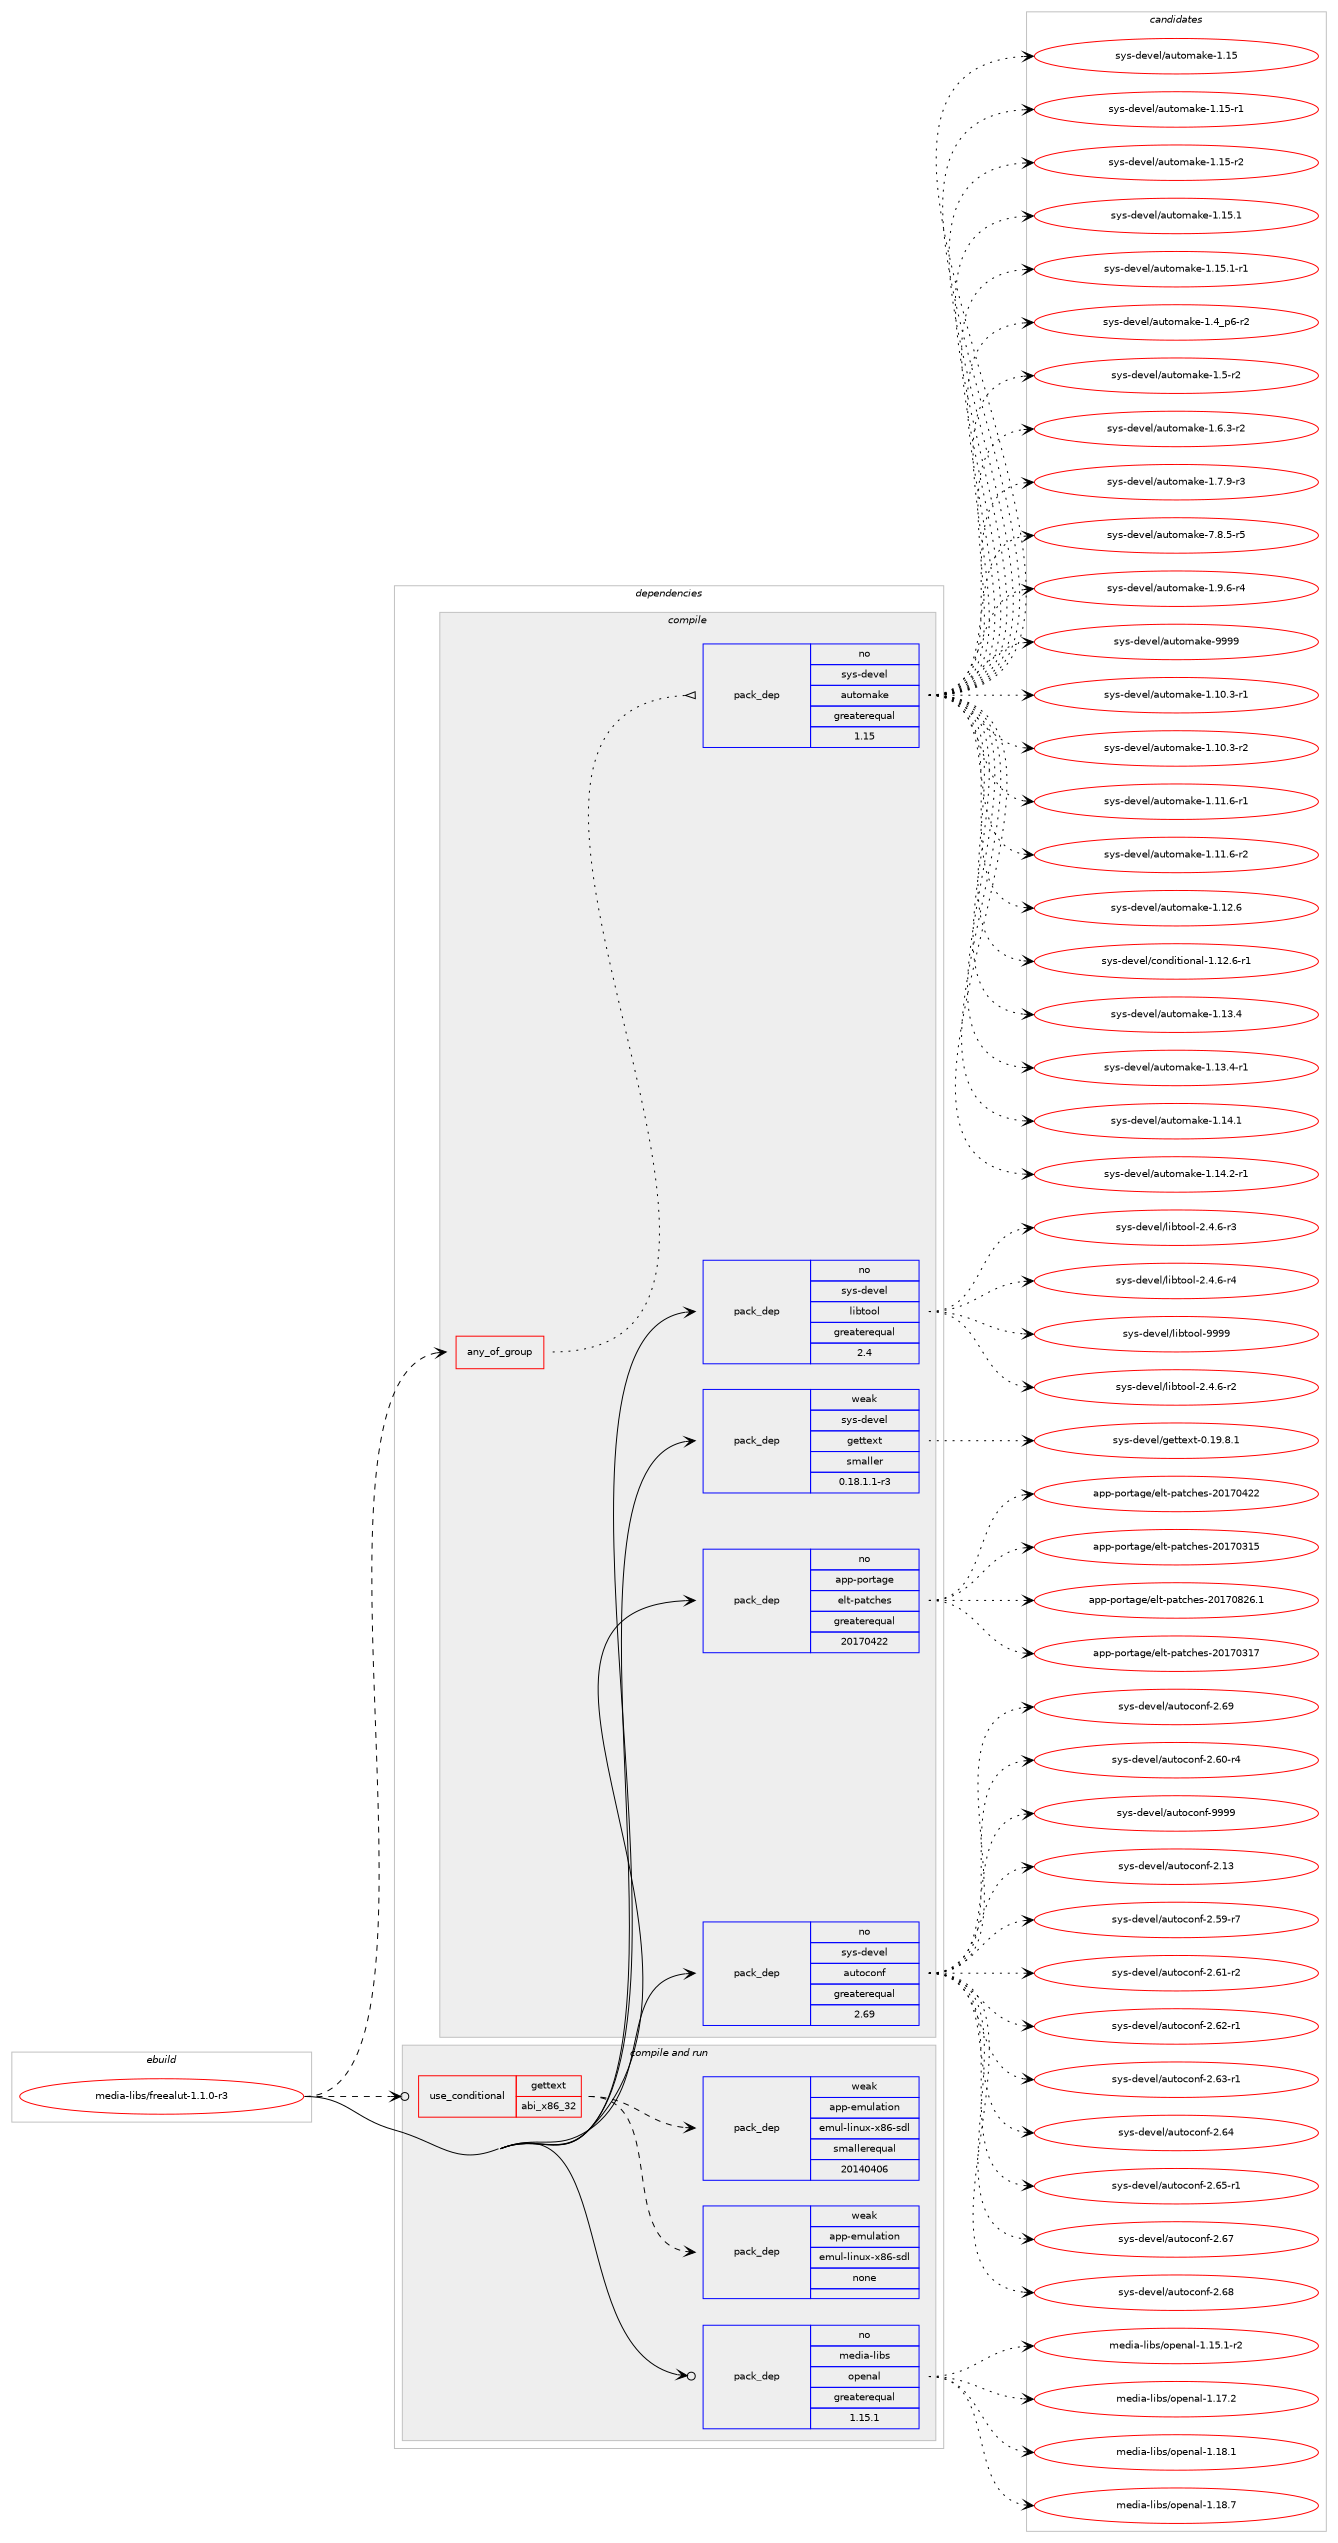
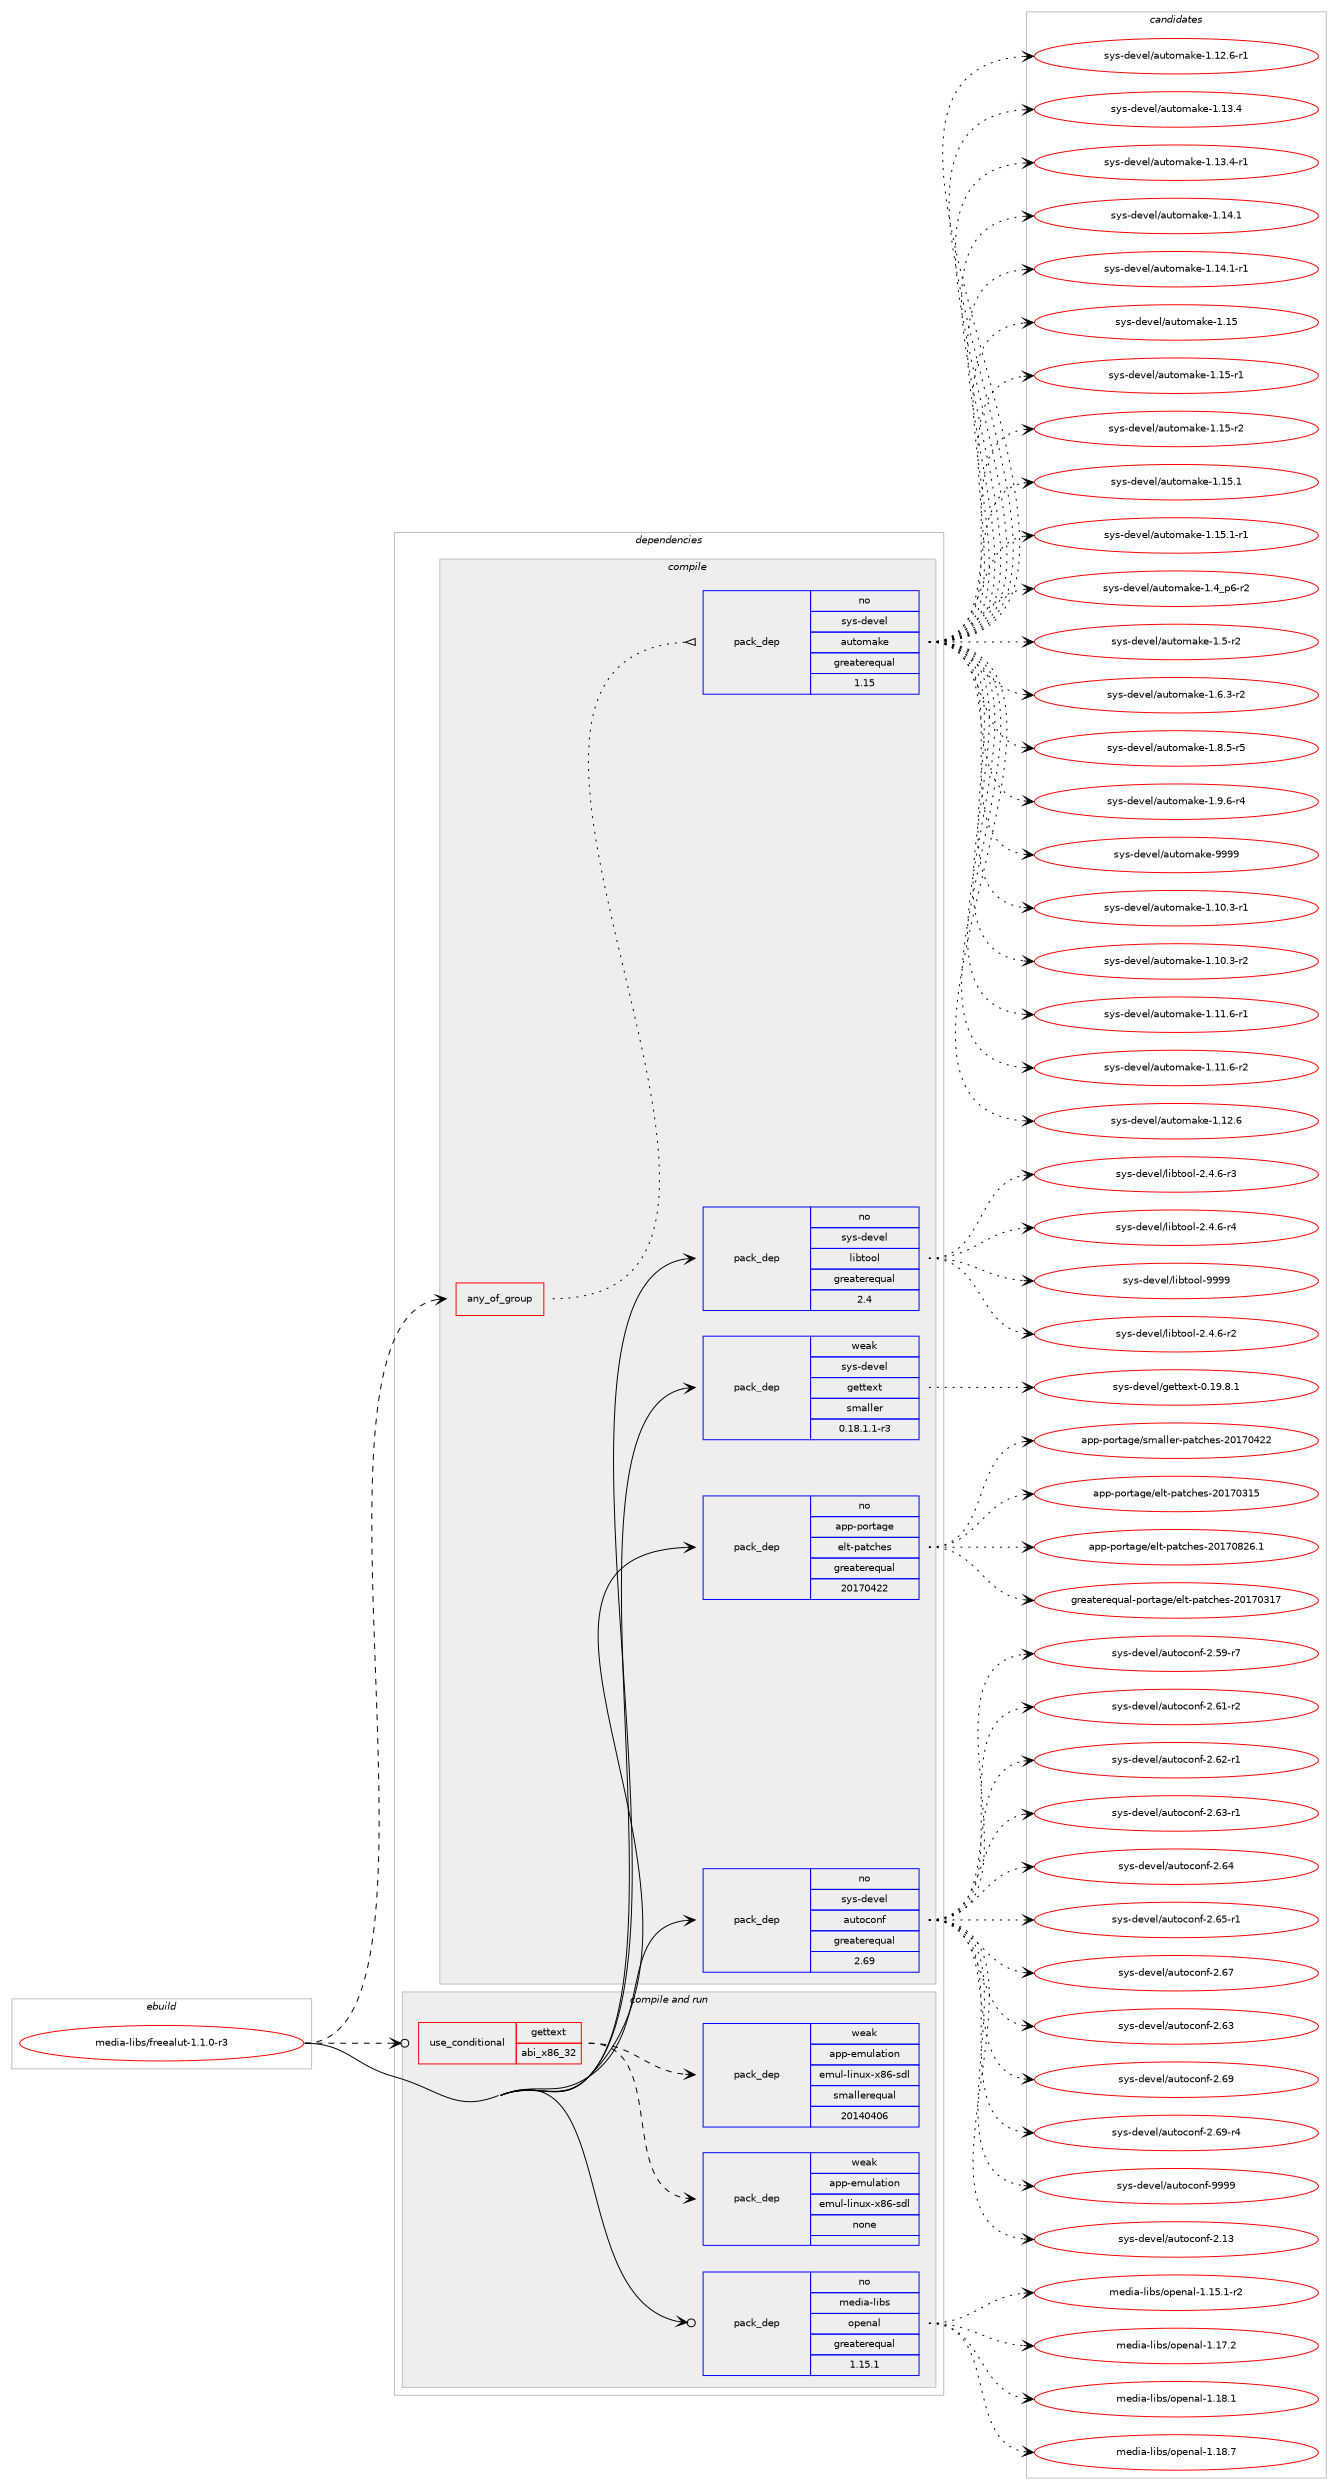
(1176, 482) -> none
(1176, 535) -> (1176, 748)
(1176, 961) -> (1176, 56)
(1176, 1174) -> (1176, 269)
(1176, 1494) -> (1176, 1441)
(1176, 1654) -> (1176, 1600)
(1176, 1760) -> (1176, 2133)
(1176, 2293) -> (1176, 2026)
